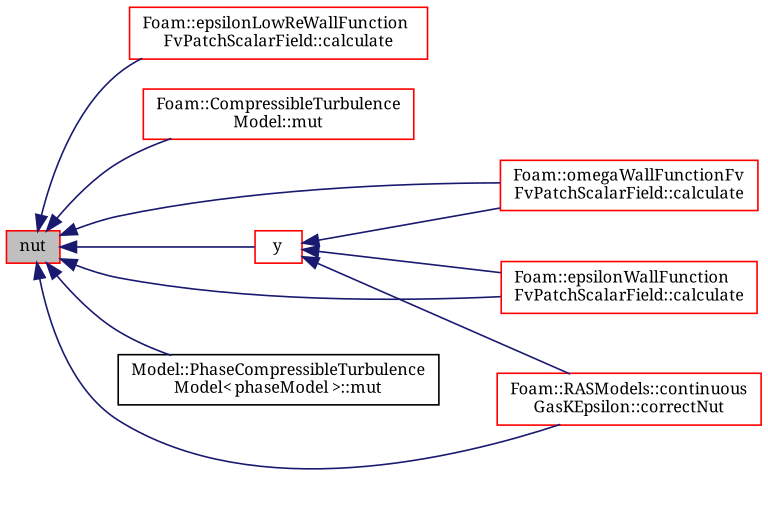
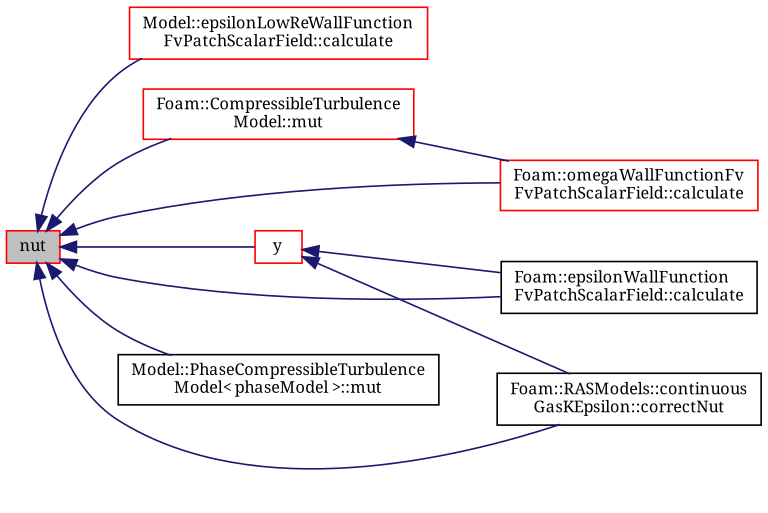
(279, 33) -> (279, 33)
(409, 224) -> (462, 151)
(629, 287) -> (629, 287)
(629, 399) -> (629, 399)
